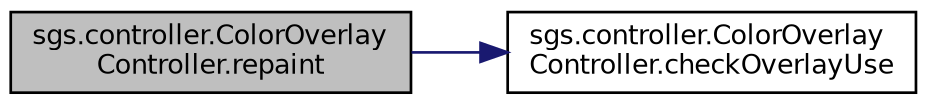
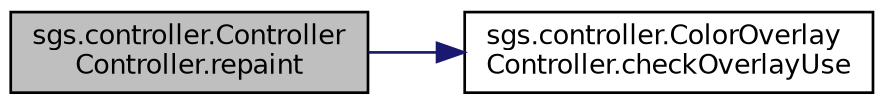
(211, 52) -> (189, 52)
